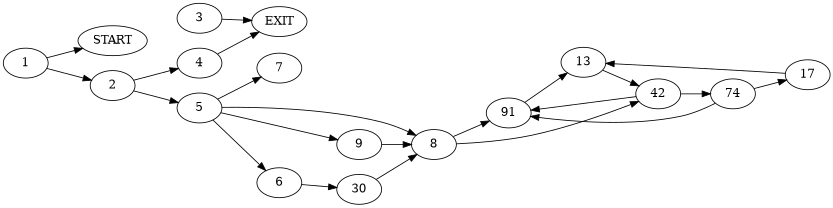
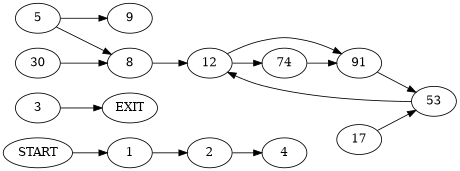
(235, 45) -> none
(61, 54) -> (86, 153)
(583, 62) -> (434, 101)
(279, 68) -> none
(766, 85) -> none
(658, 94) -> (210, 63)
(152, 96) -> none
(468, 130) -> none
(393, 145) -> none
(279, 183) -> none
